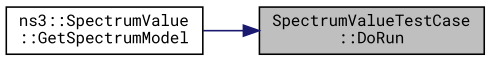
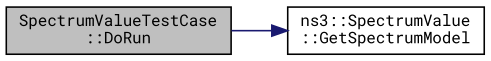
(223, 31) -> (252, 31)
